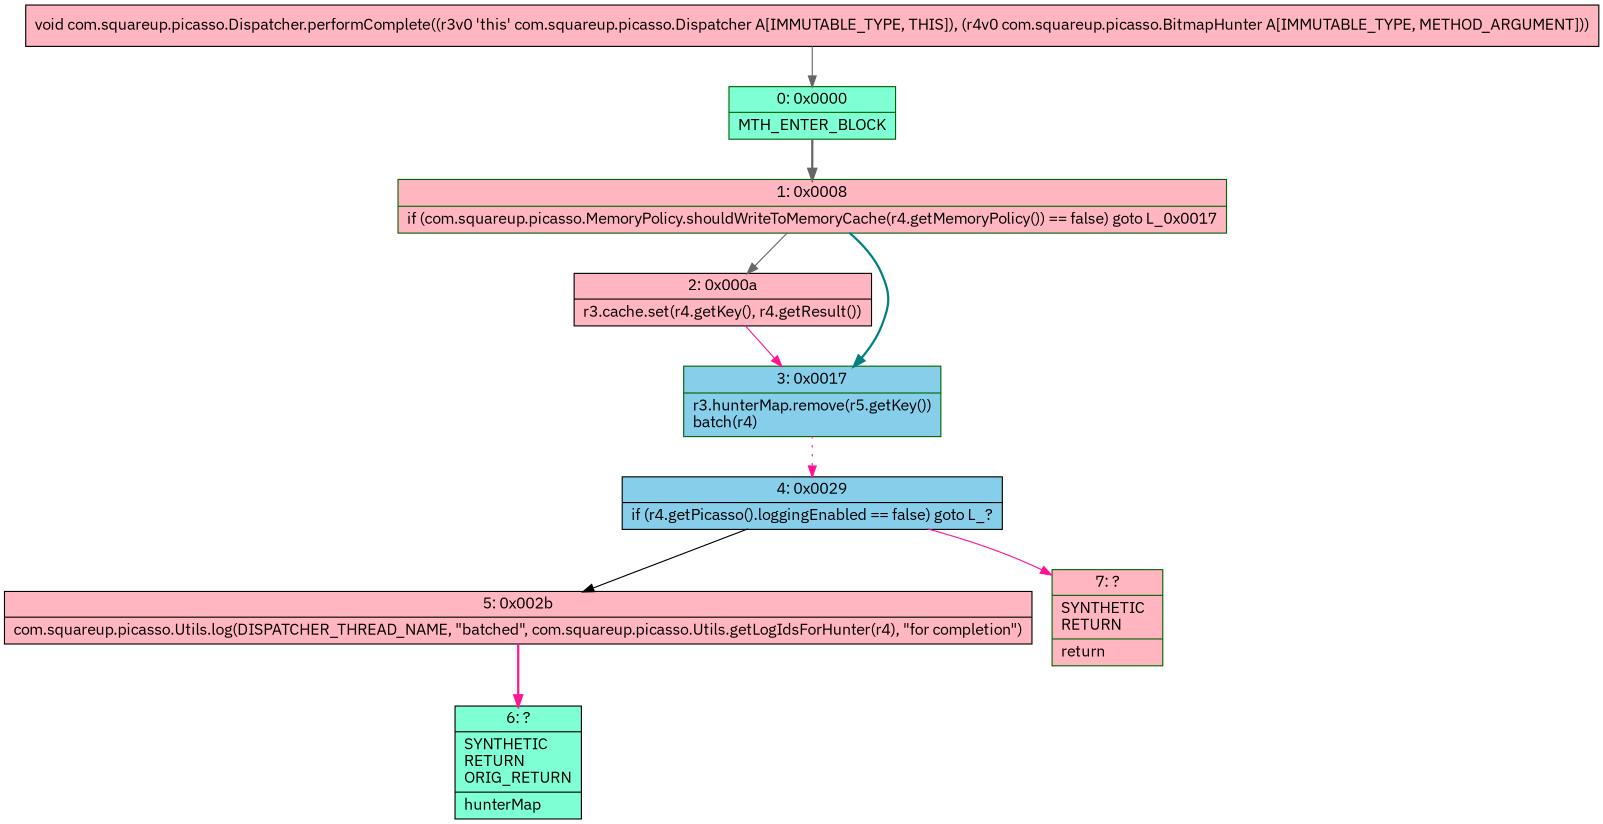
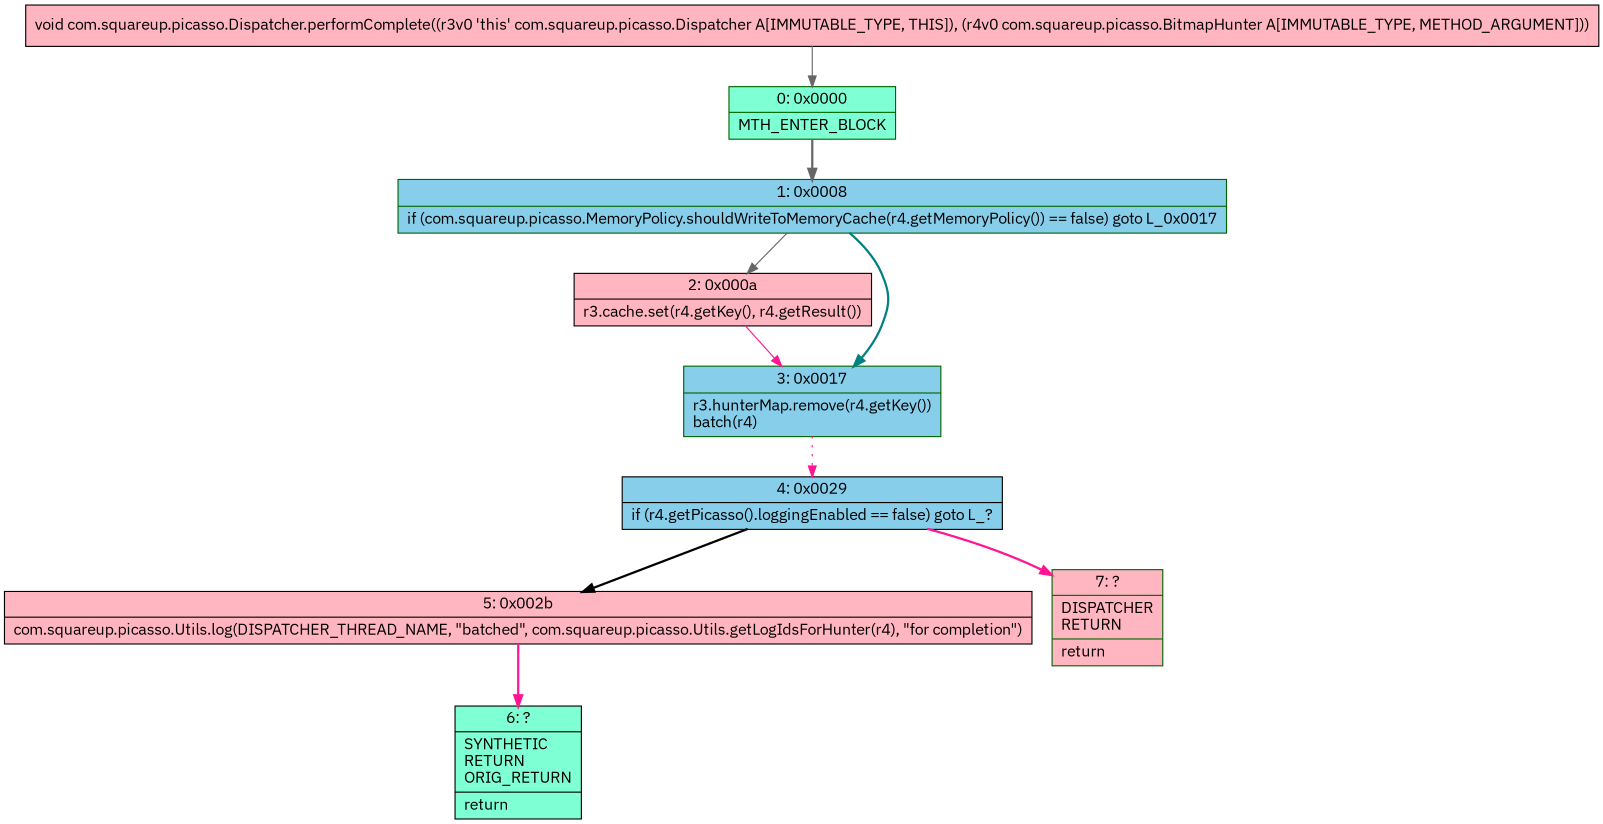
(812, 206) -> (812, 206)
(812, 406) -> (812, 406)
(985, 547) -> (985, 547)
(670, 558) -> (670, 558)
(1104, 608) -> (1107, 608)
(503, 805) -> (486, 805)
